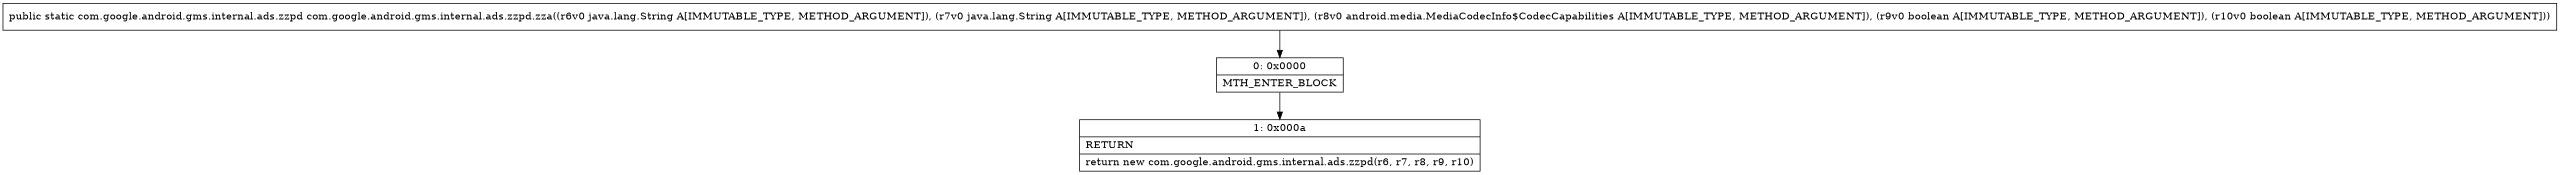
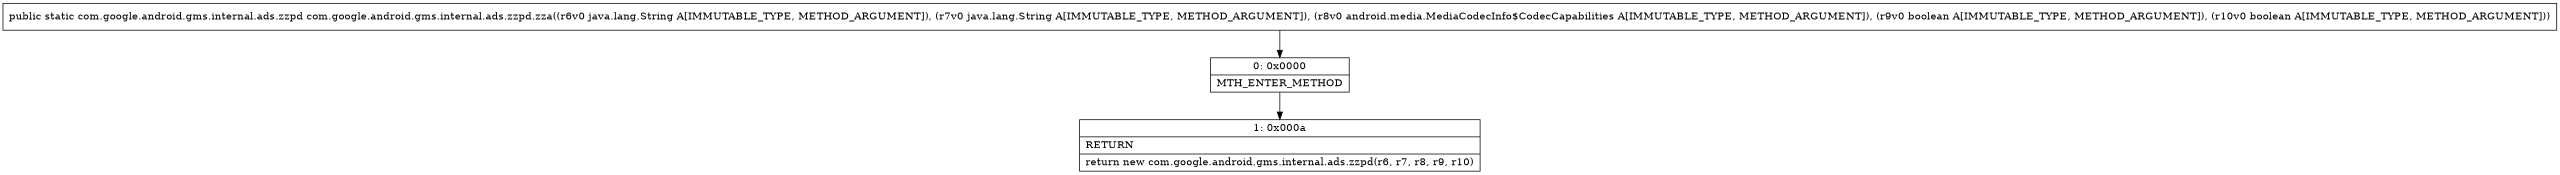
(1280, 83) -> (1280, 83)
